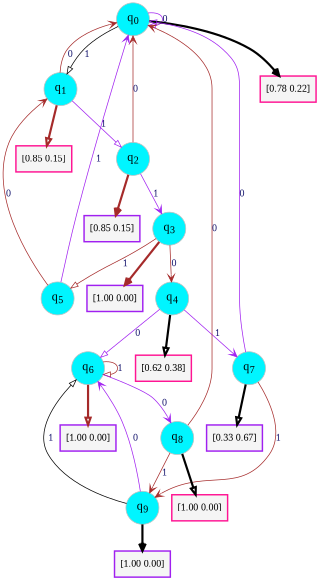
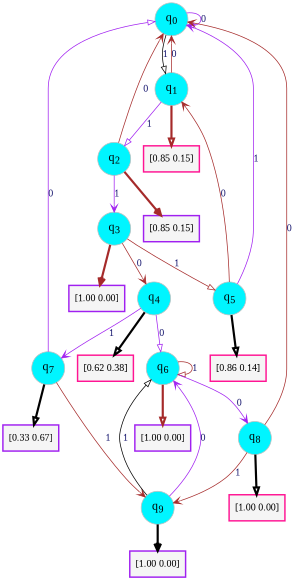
(288, 89) -> none
none -> (238, 368)
